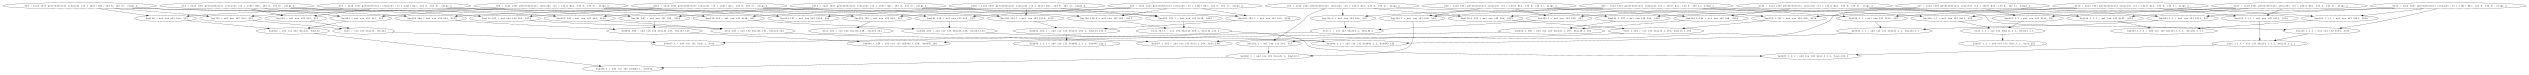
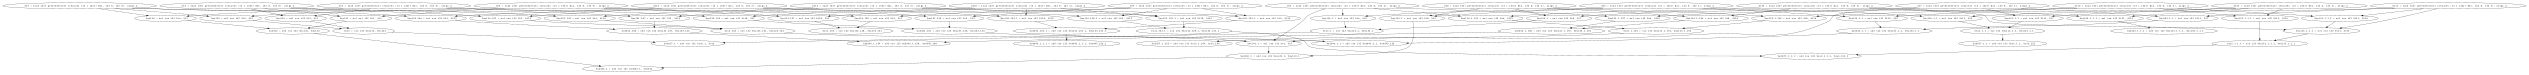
(361, 18) -> (361, 18)
(1559, 18) -> (1559, 18)
none -> (823, 24)
(2256, 25) -> (2331, 24)
(956, 37) -> (1014, 36)
